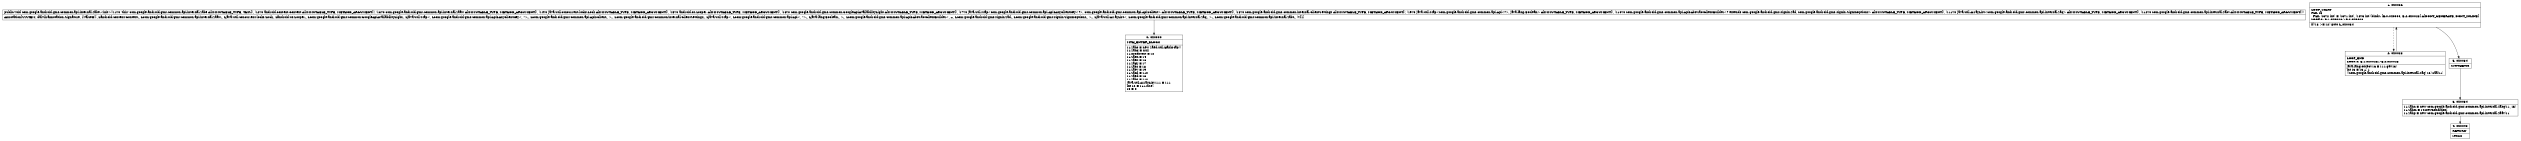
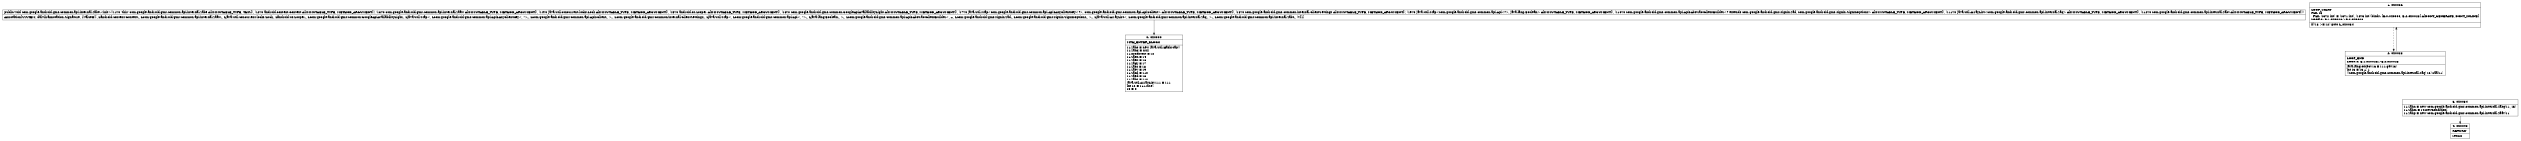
(1154, 47) -> (1154, 47)
(2460, 63) -> none
